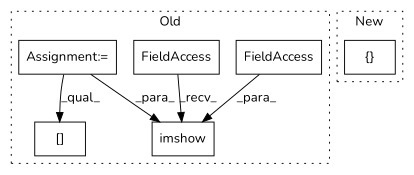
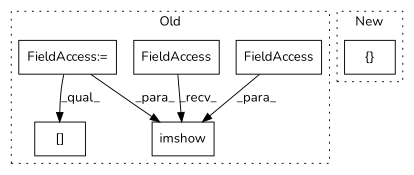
(68, 57) -> (68, 57)
